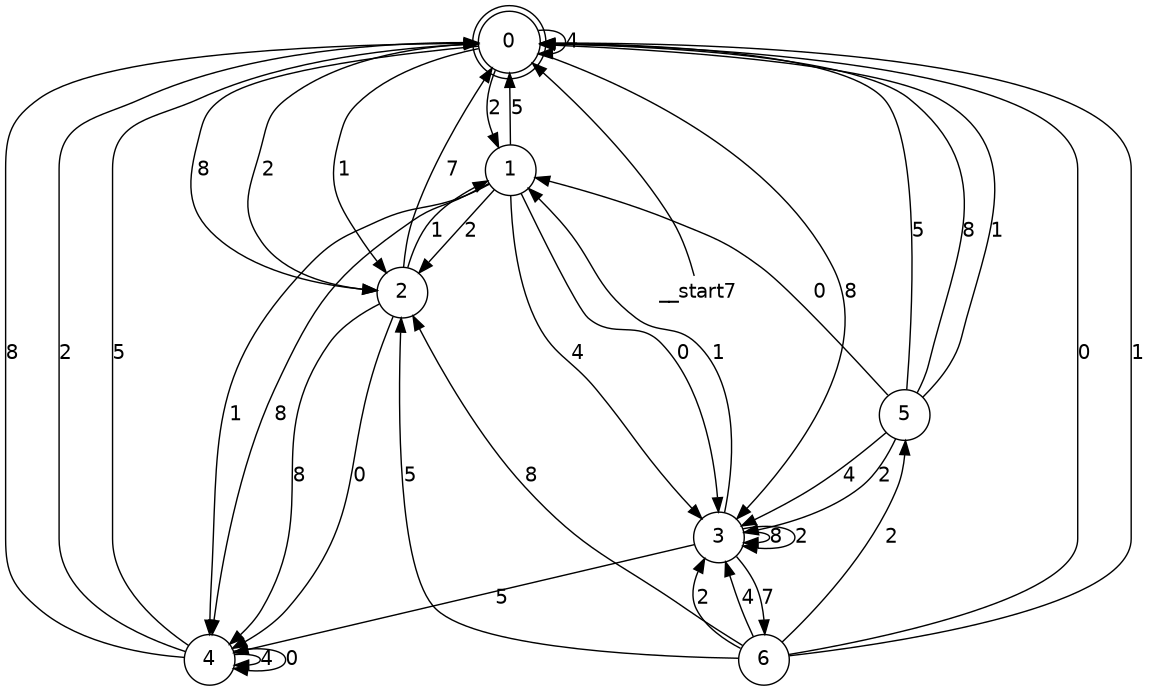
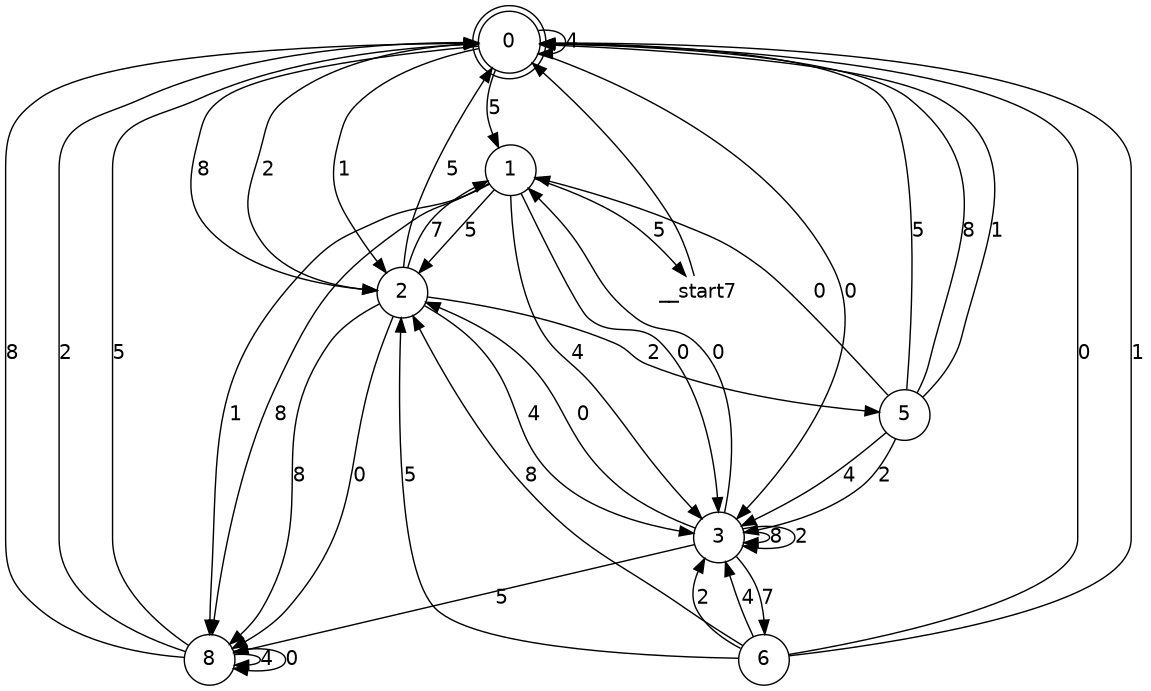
(495, 109) -> (495, 109)
(510, 116) -> (612, 212)
(453, 170) -> (453, 170)
(438, 231) -> (438, 231)
(471, 231) -> (471, 231)
(851, 293) -> (851, 293)
(719, 354) -> (719, 354)
none -> (566, 419)
none -> (530, 445)
(858, 557) -> (643, 363)
(210, 660) -> (210, 660)
